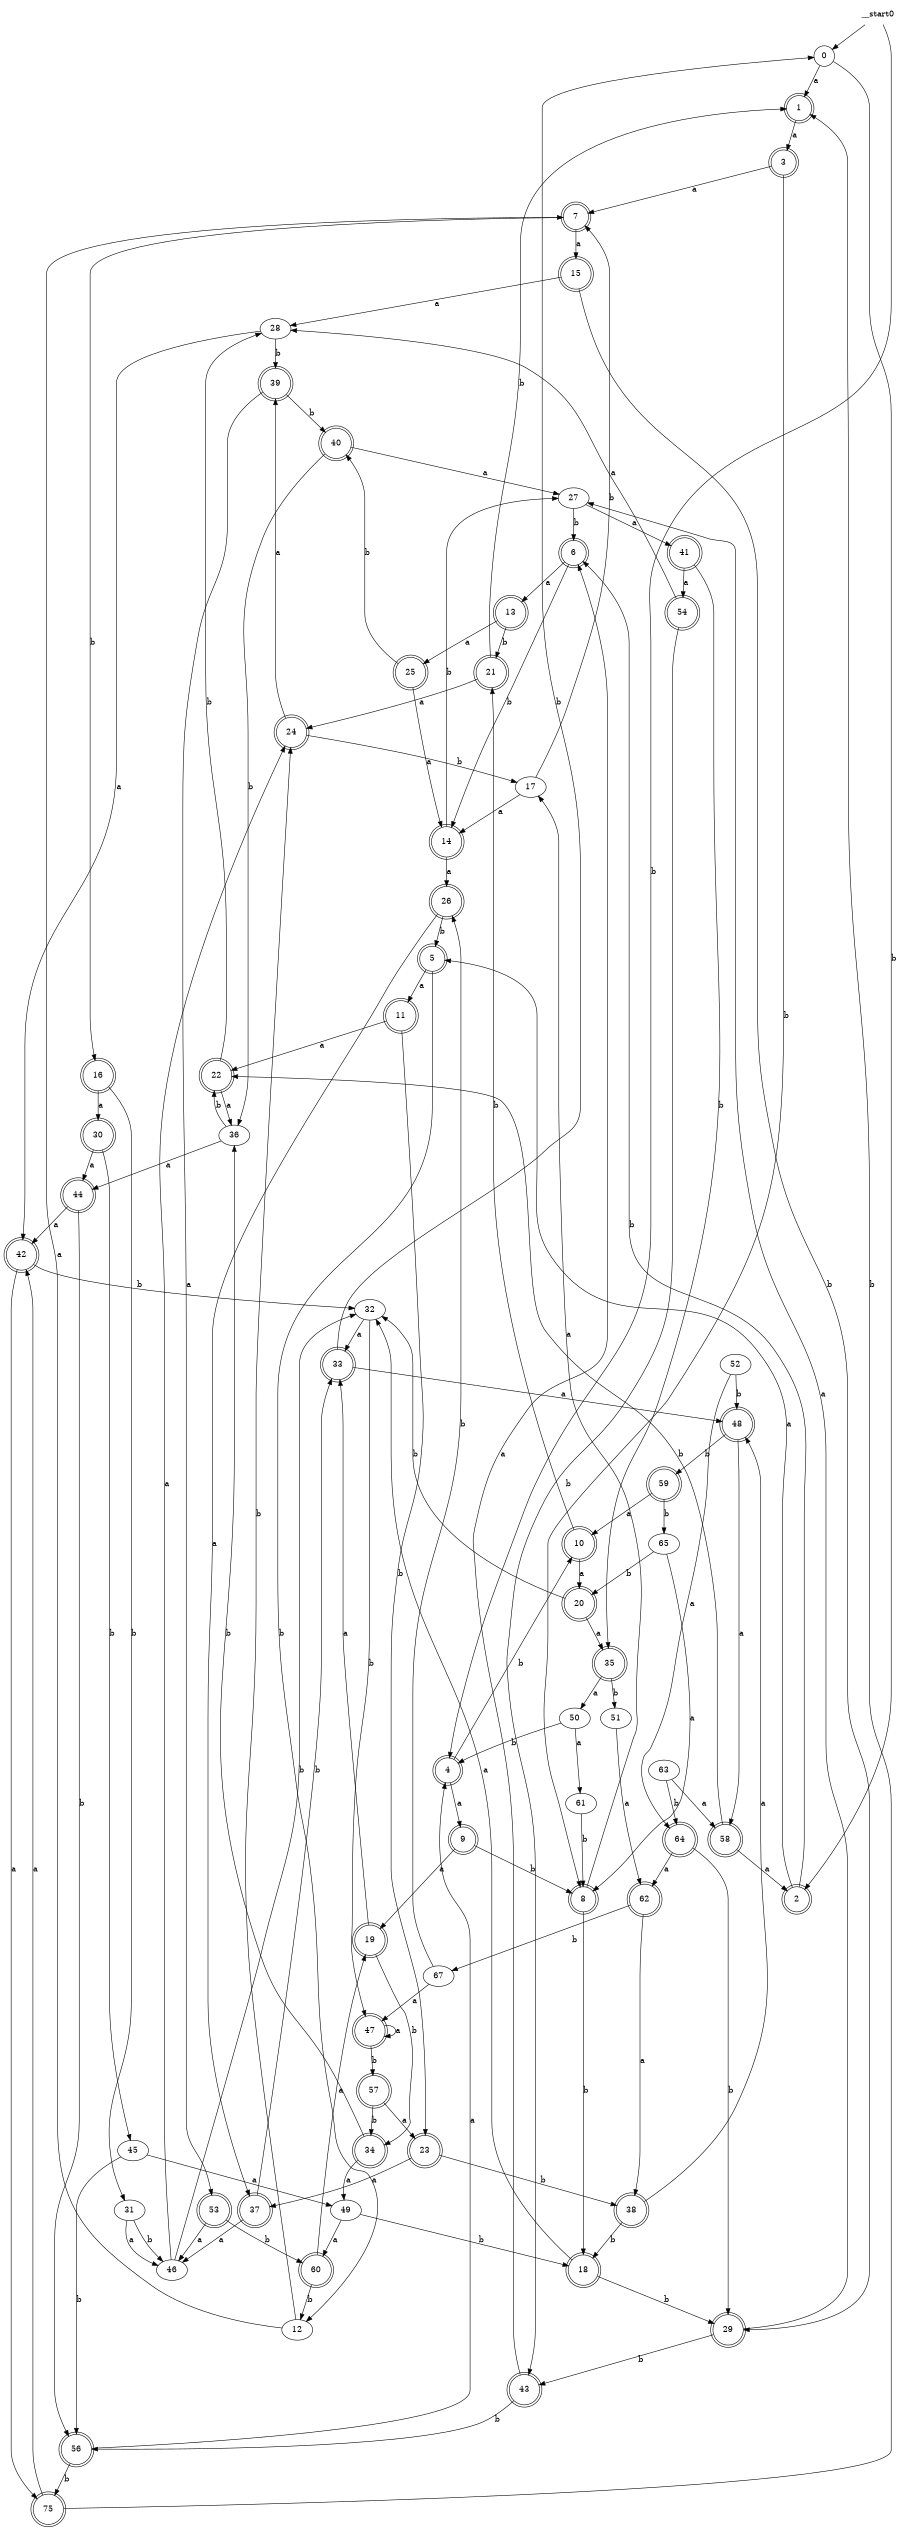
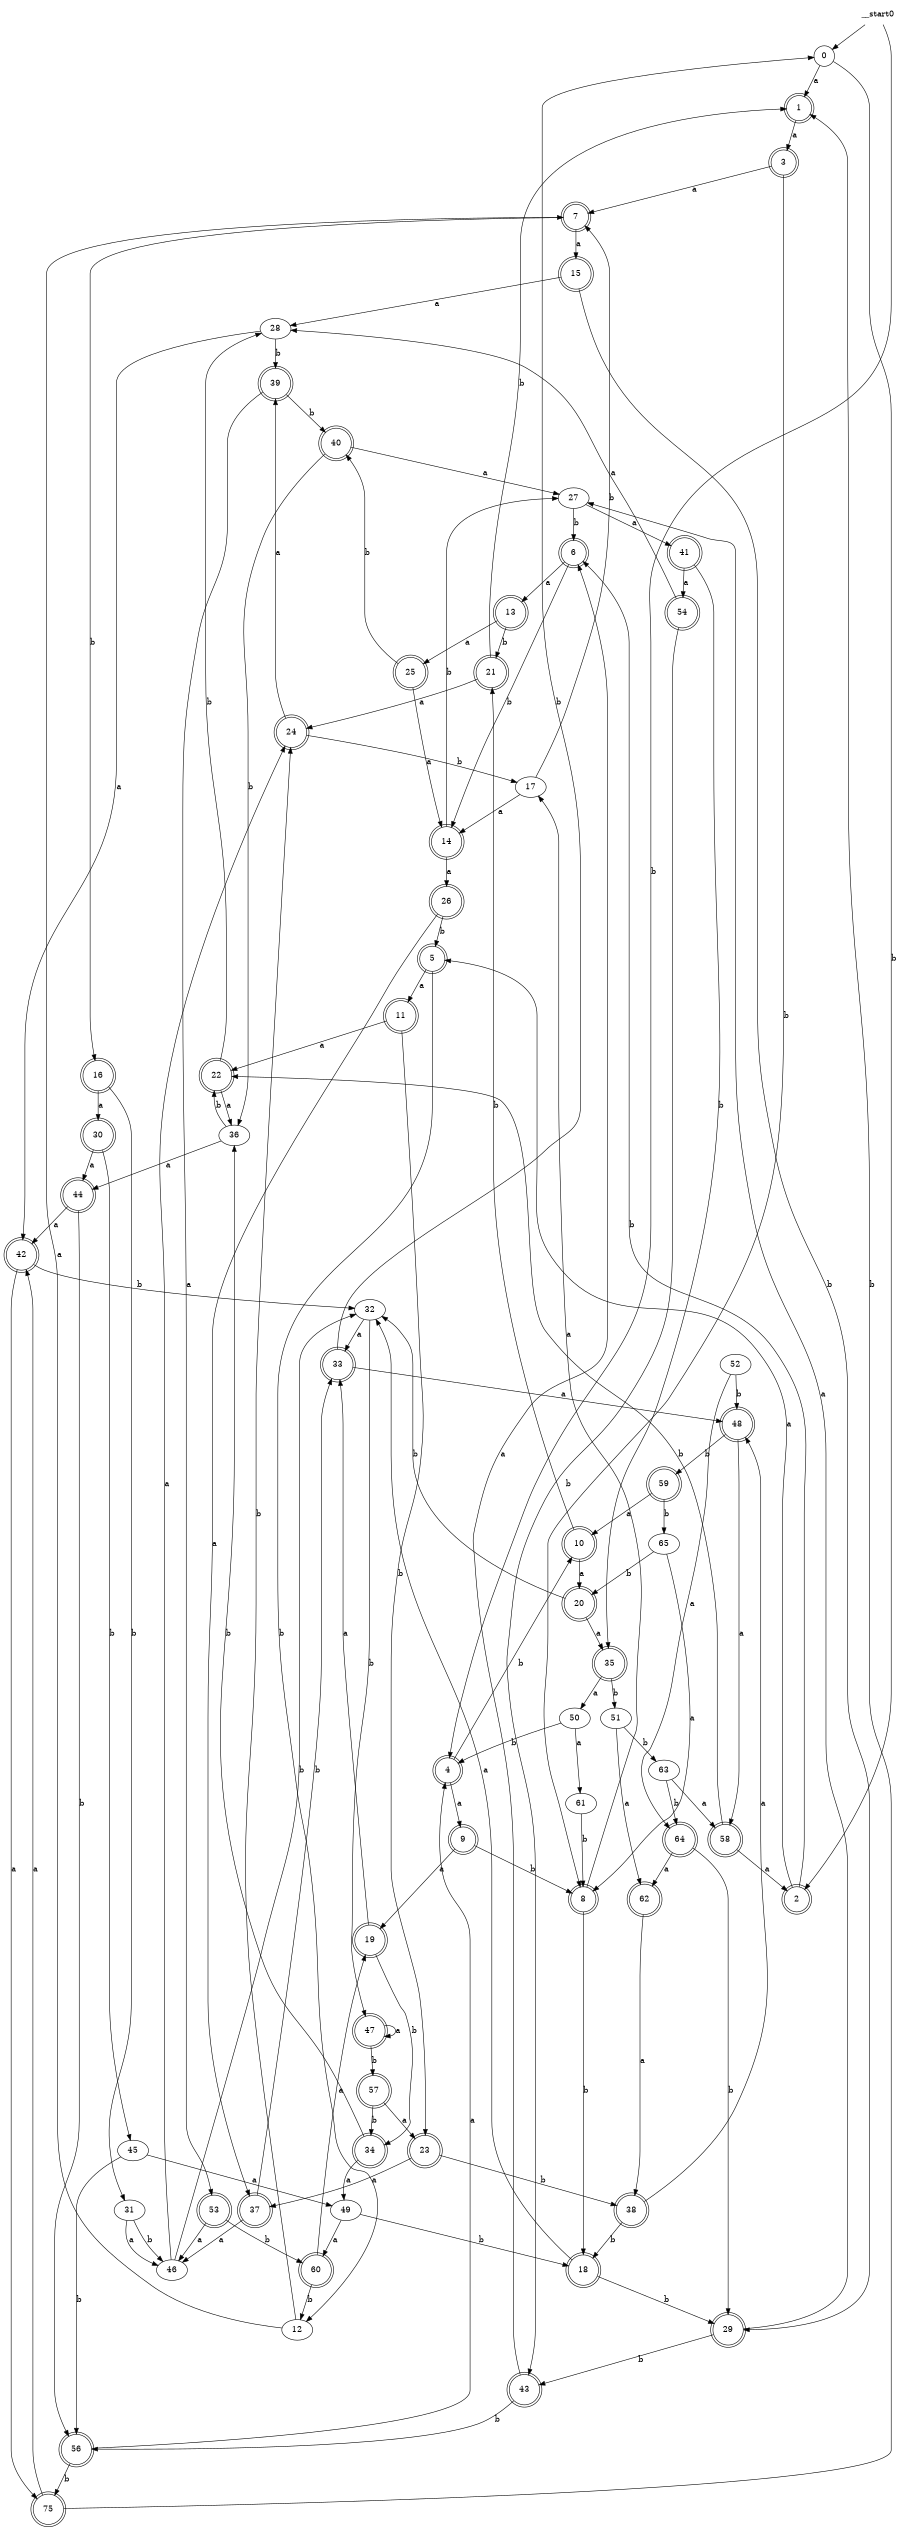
none -> (638, 1742)
(439, 1976) -> none
